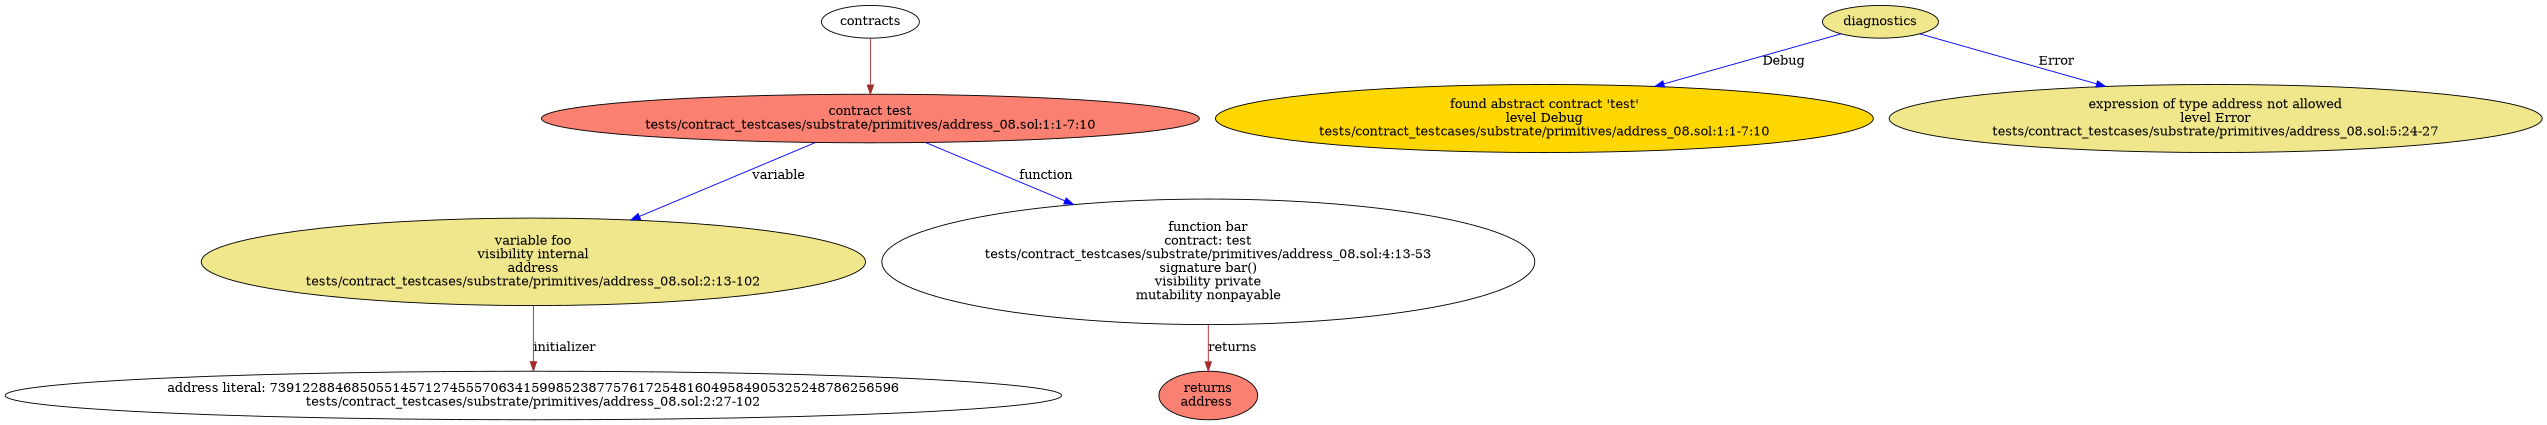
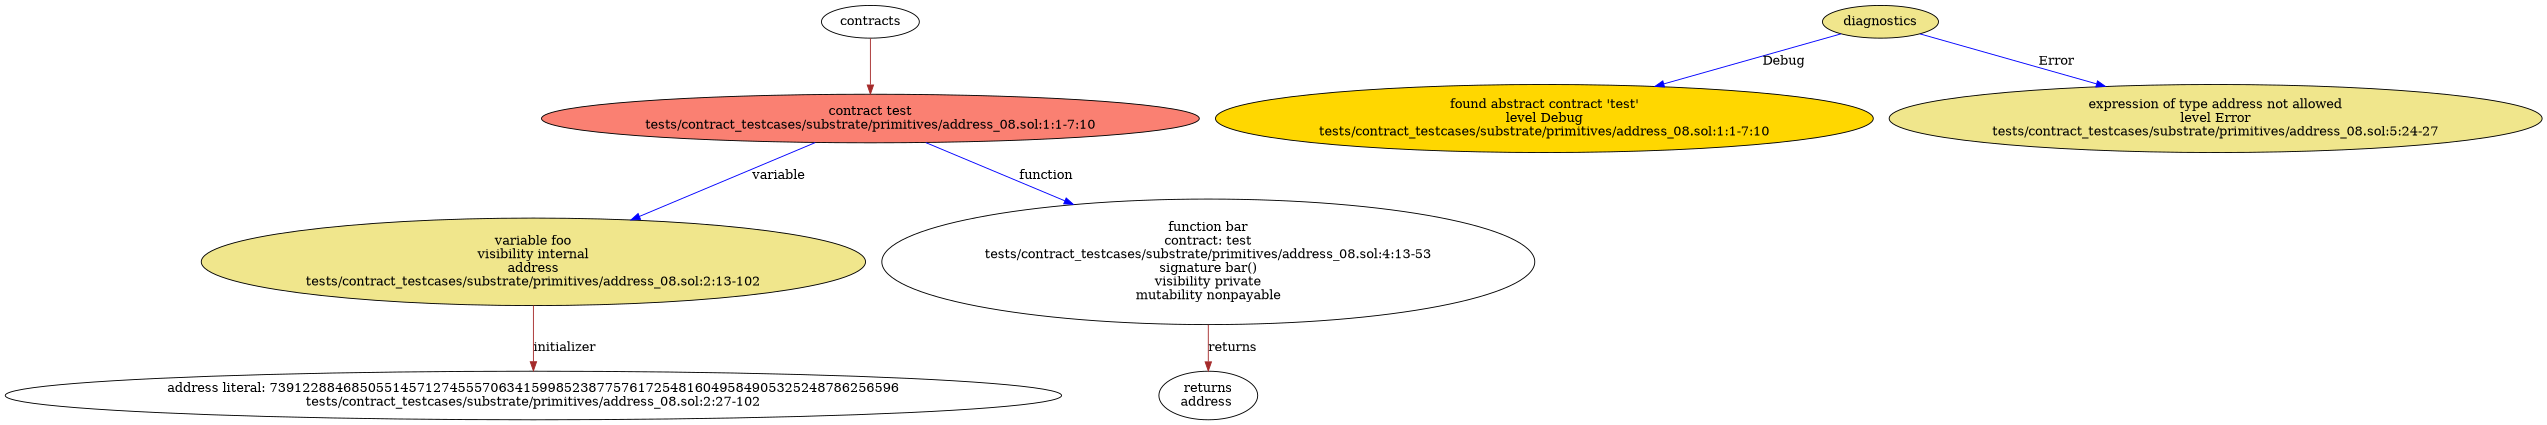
(1208, 396) -> (1208, 396)
